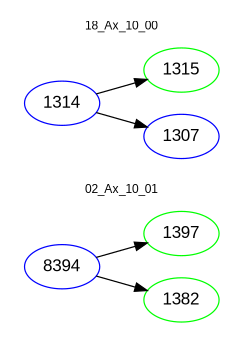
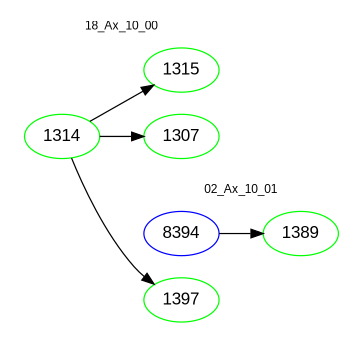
(62, 103) -> (62, 136)
(181, 136) -> (181, 136)
(116, 252) -> (102, 221)
(181, 300) -> (301, 234)
